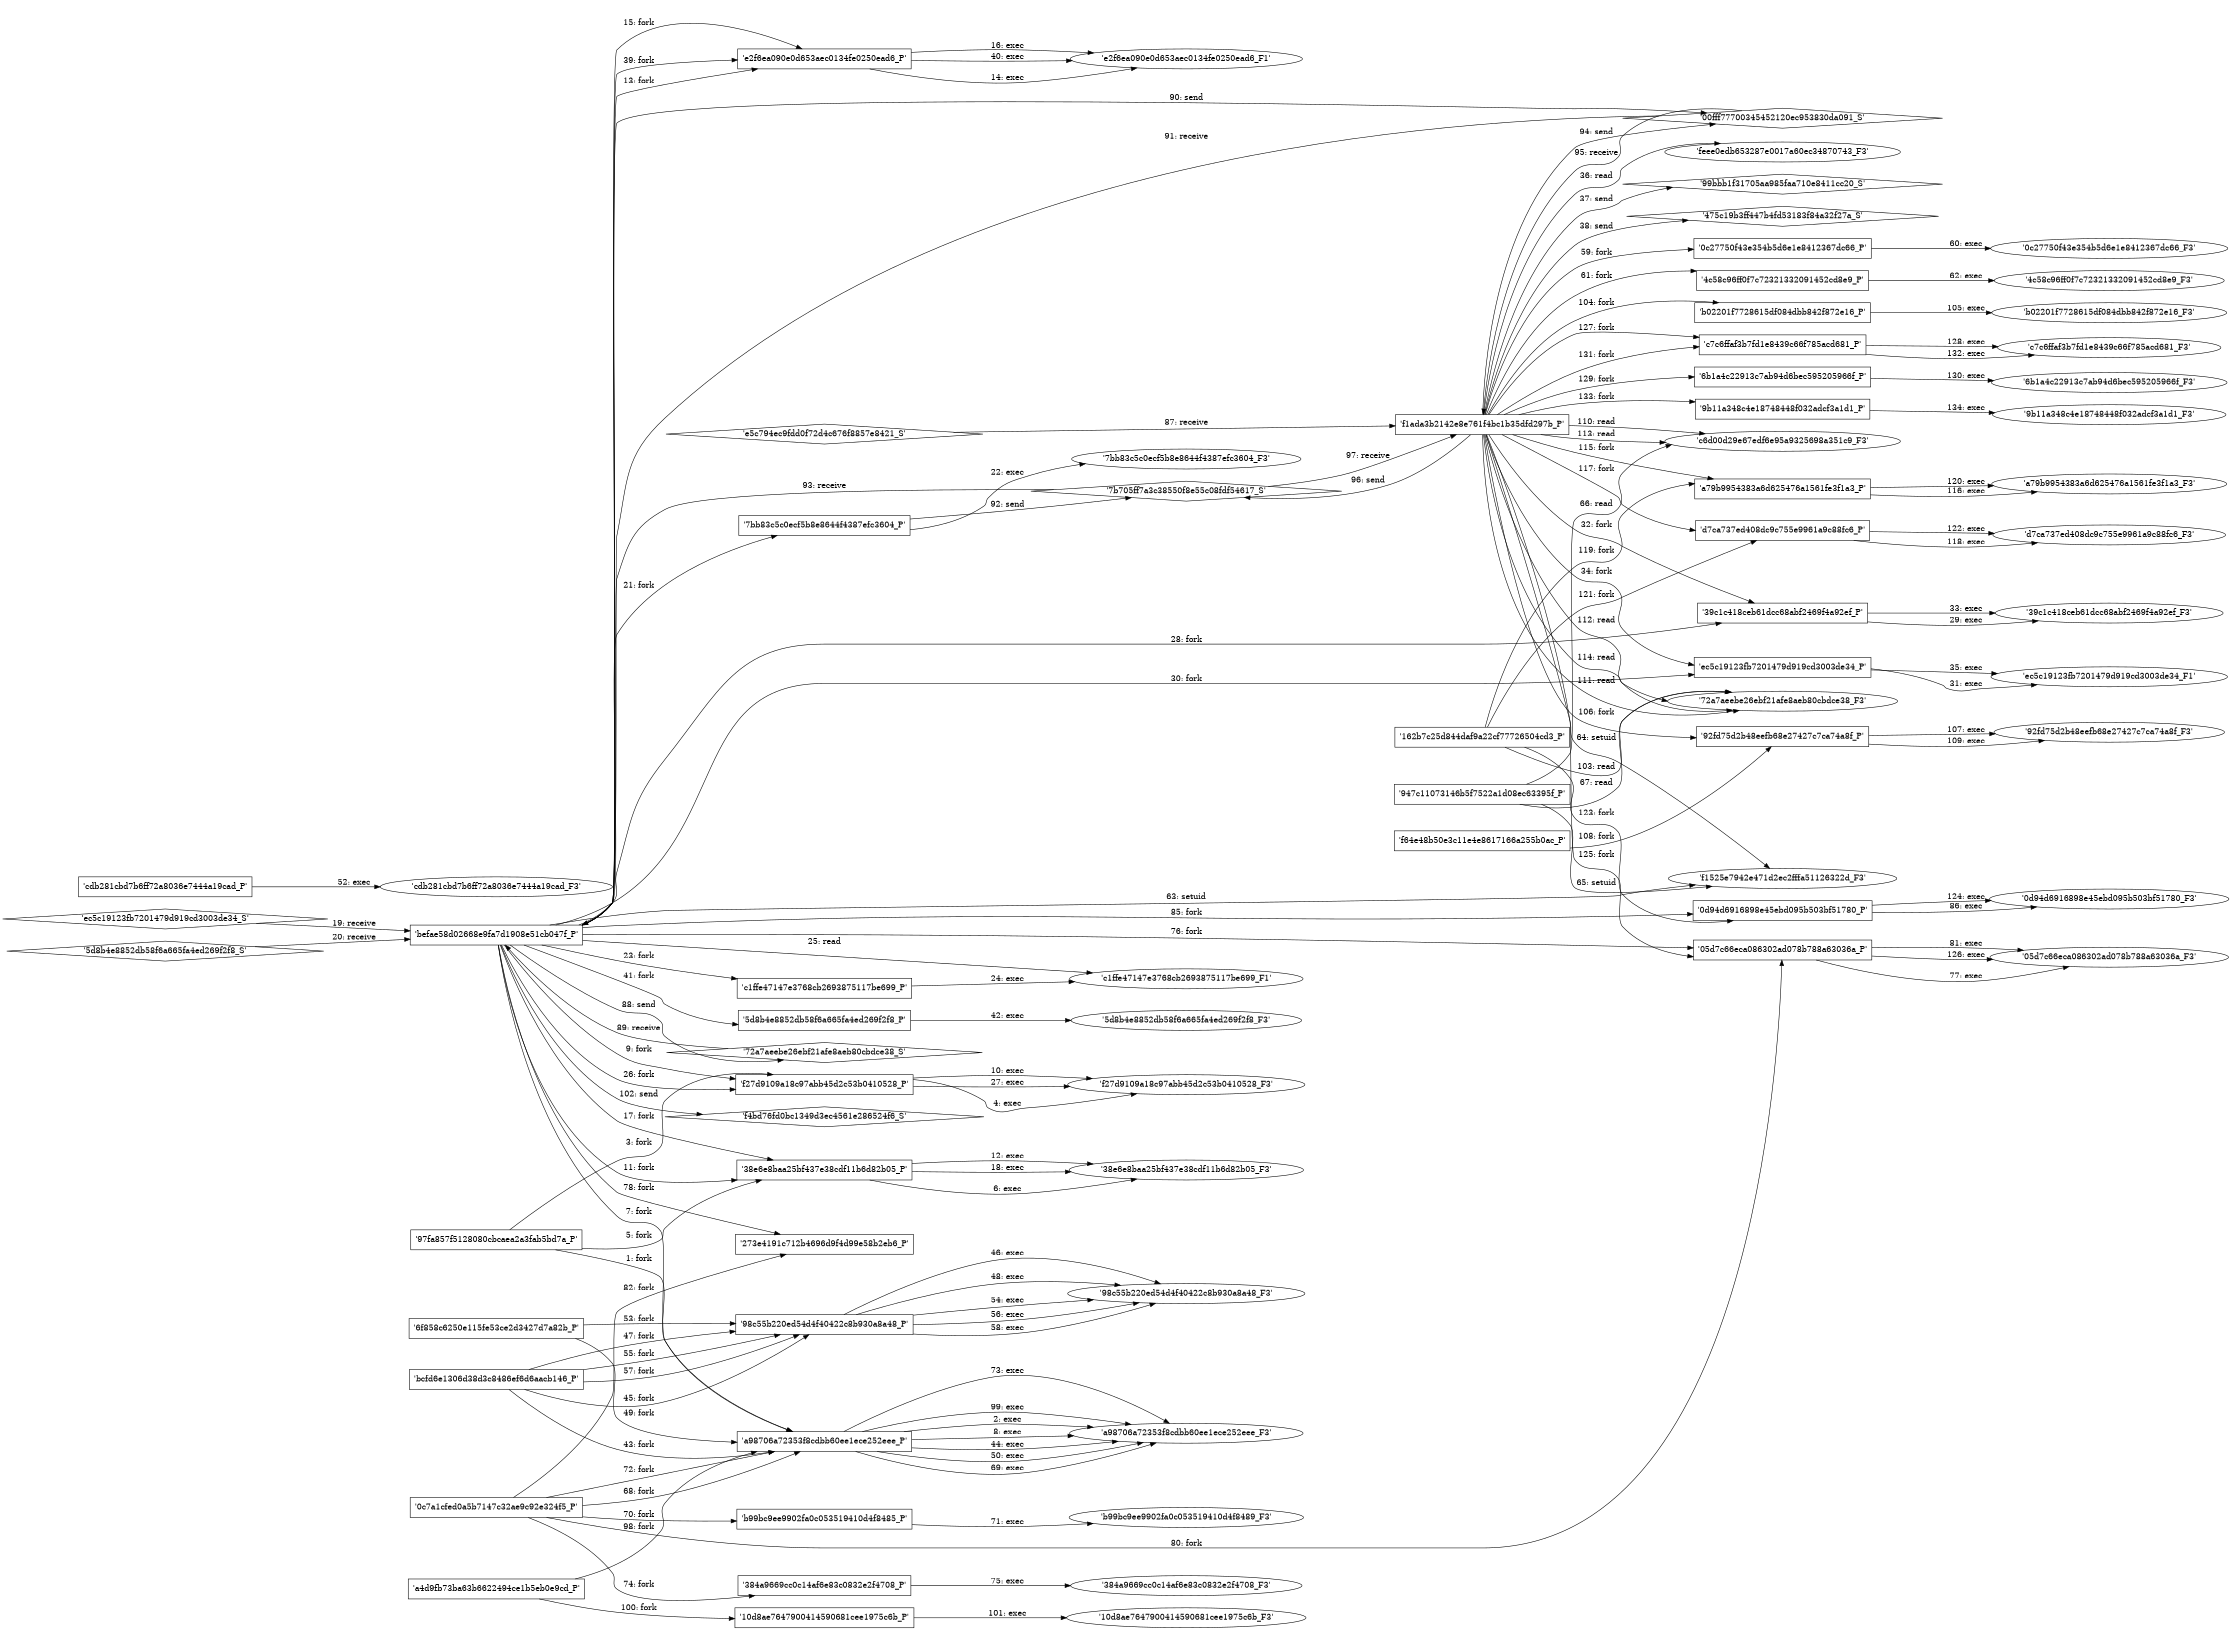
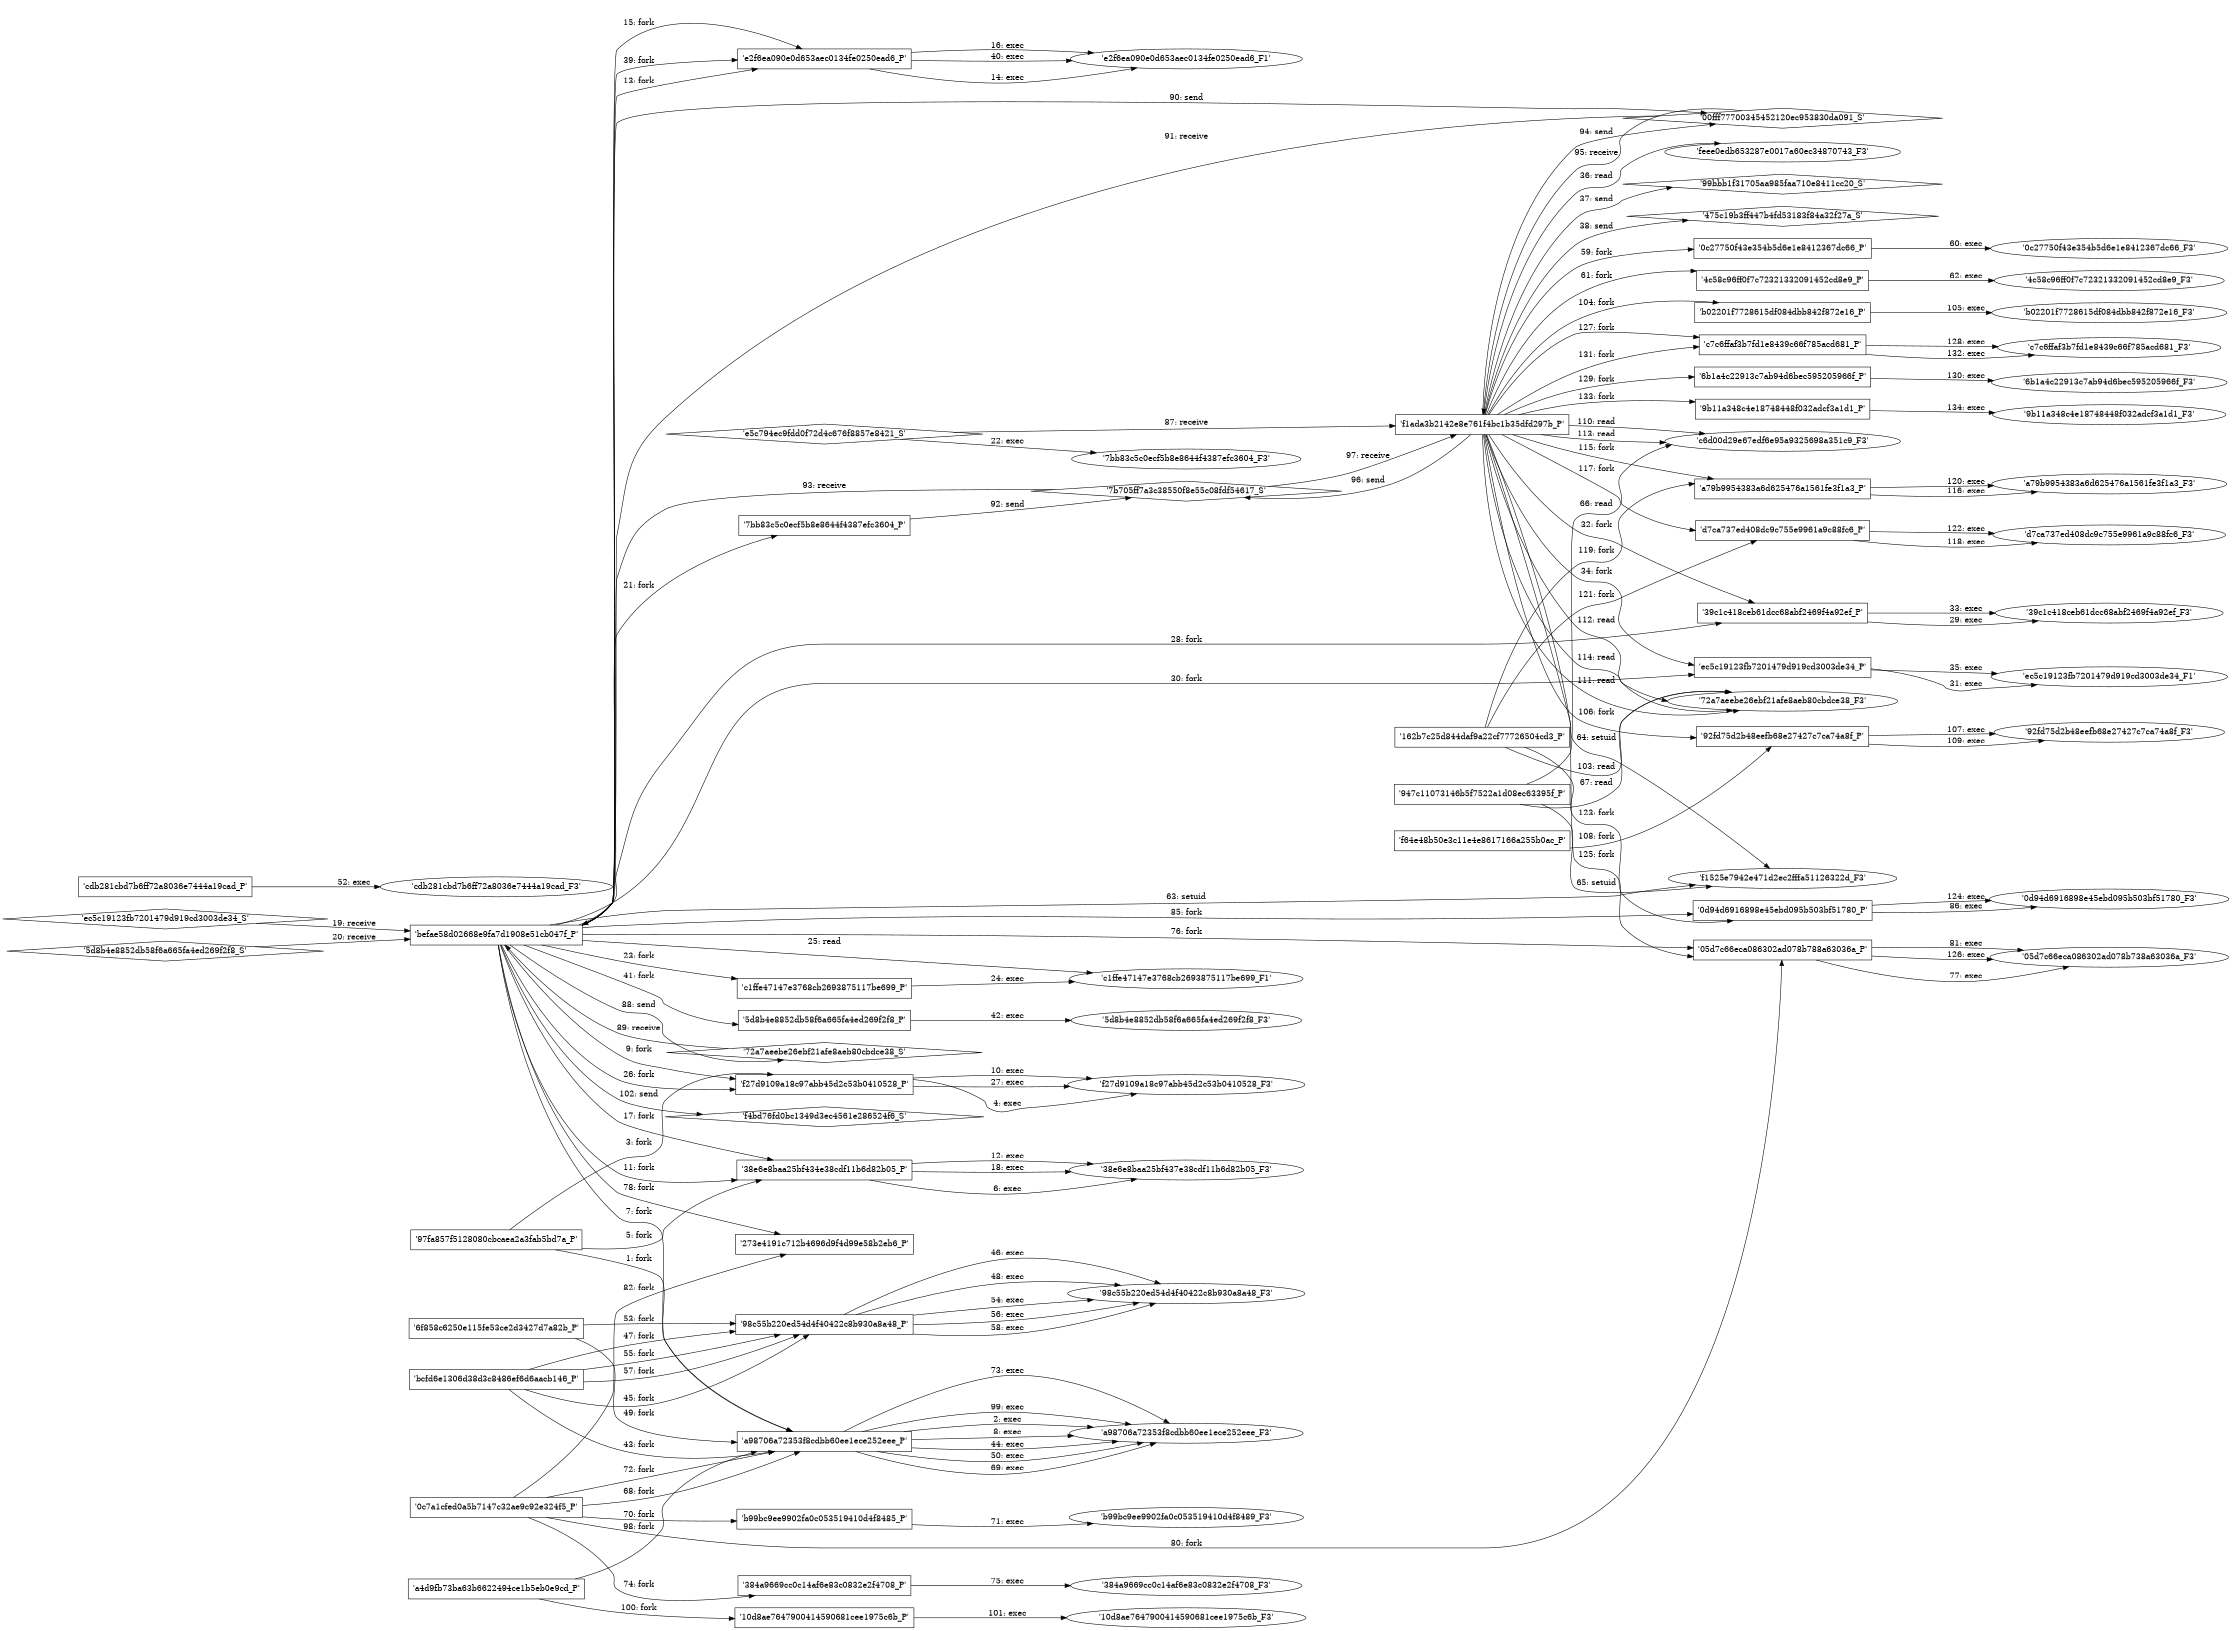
(992, 494) -> (995, 446)
(2109, 957) -> (2109, 957)
(824, 1170) -> (824, 1170)
